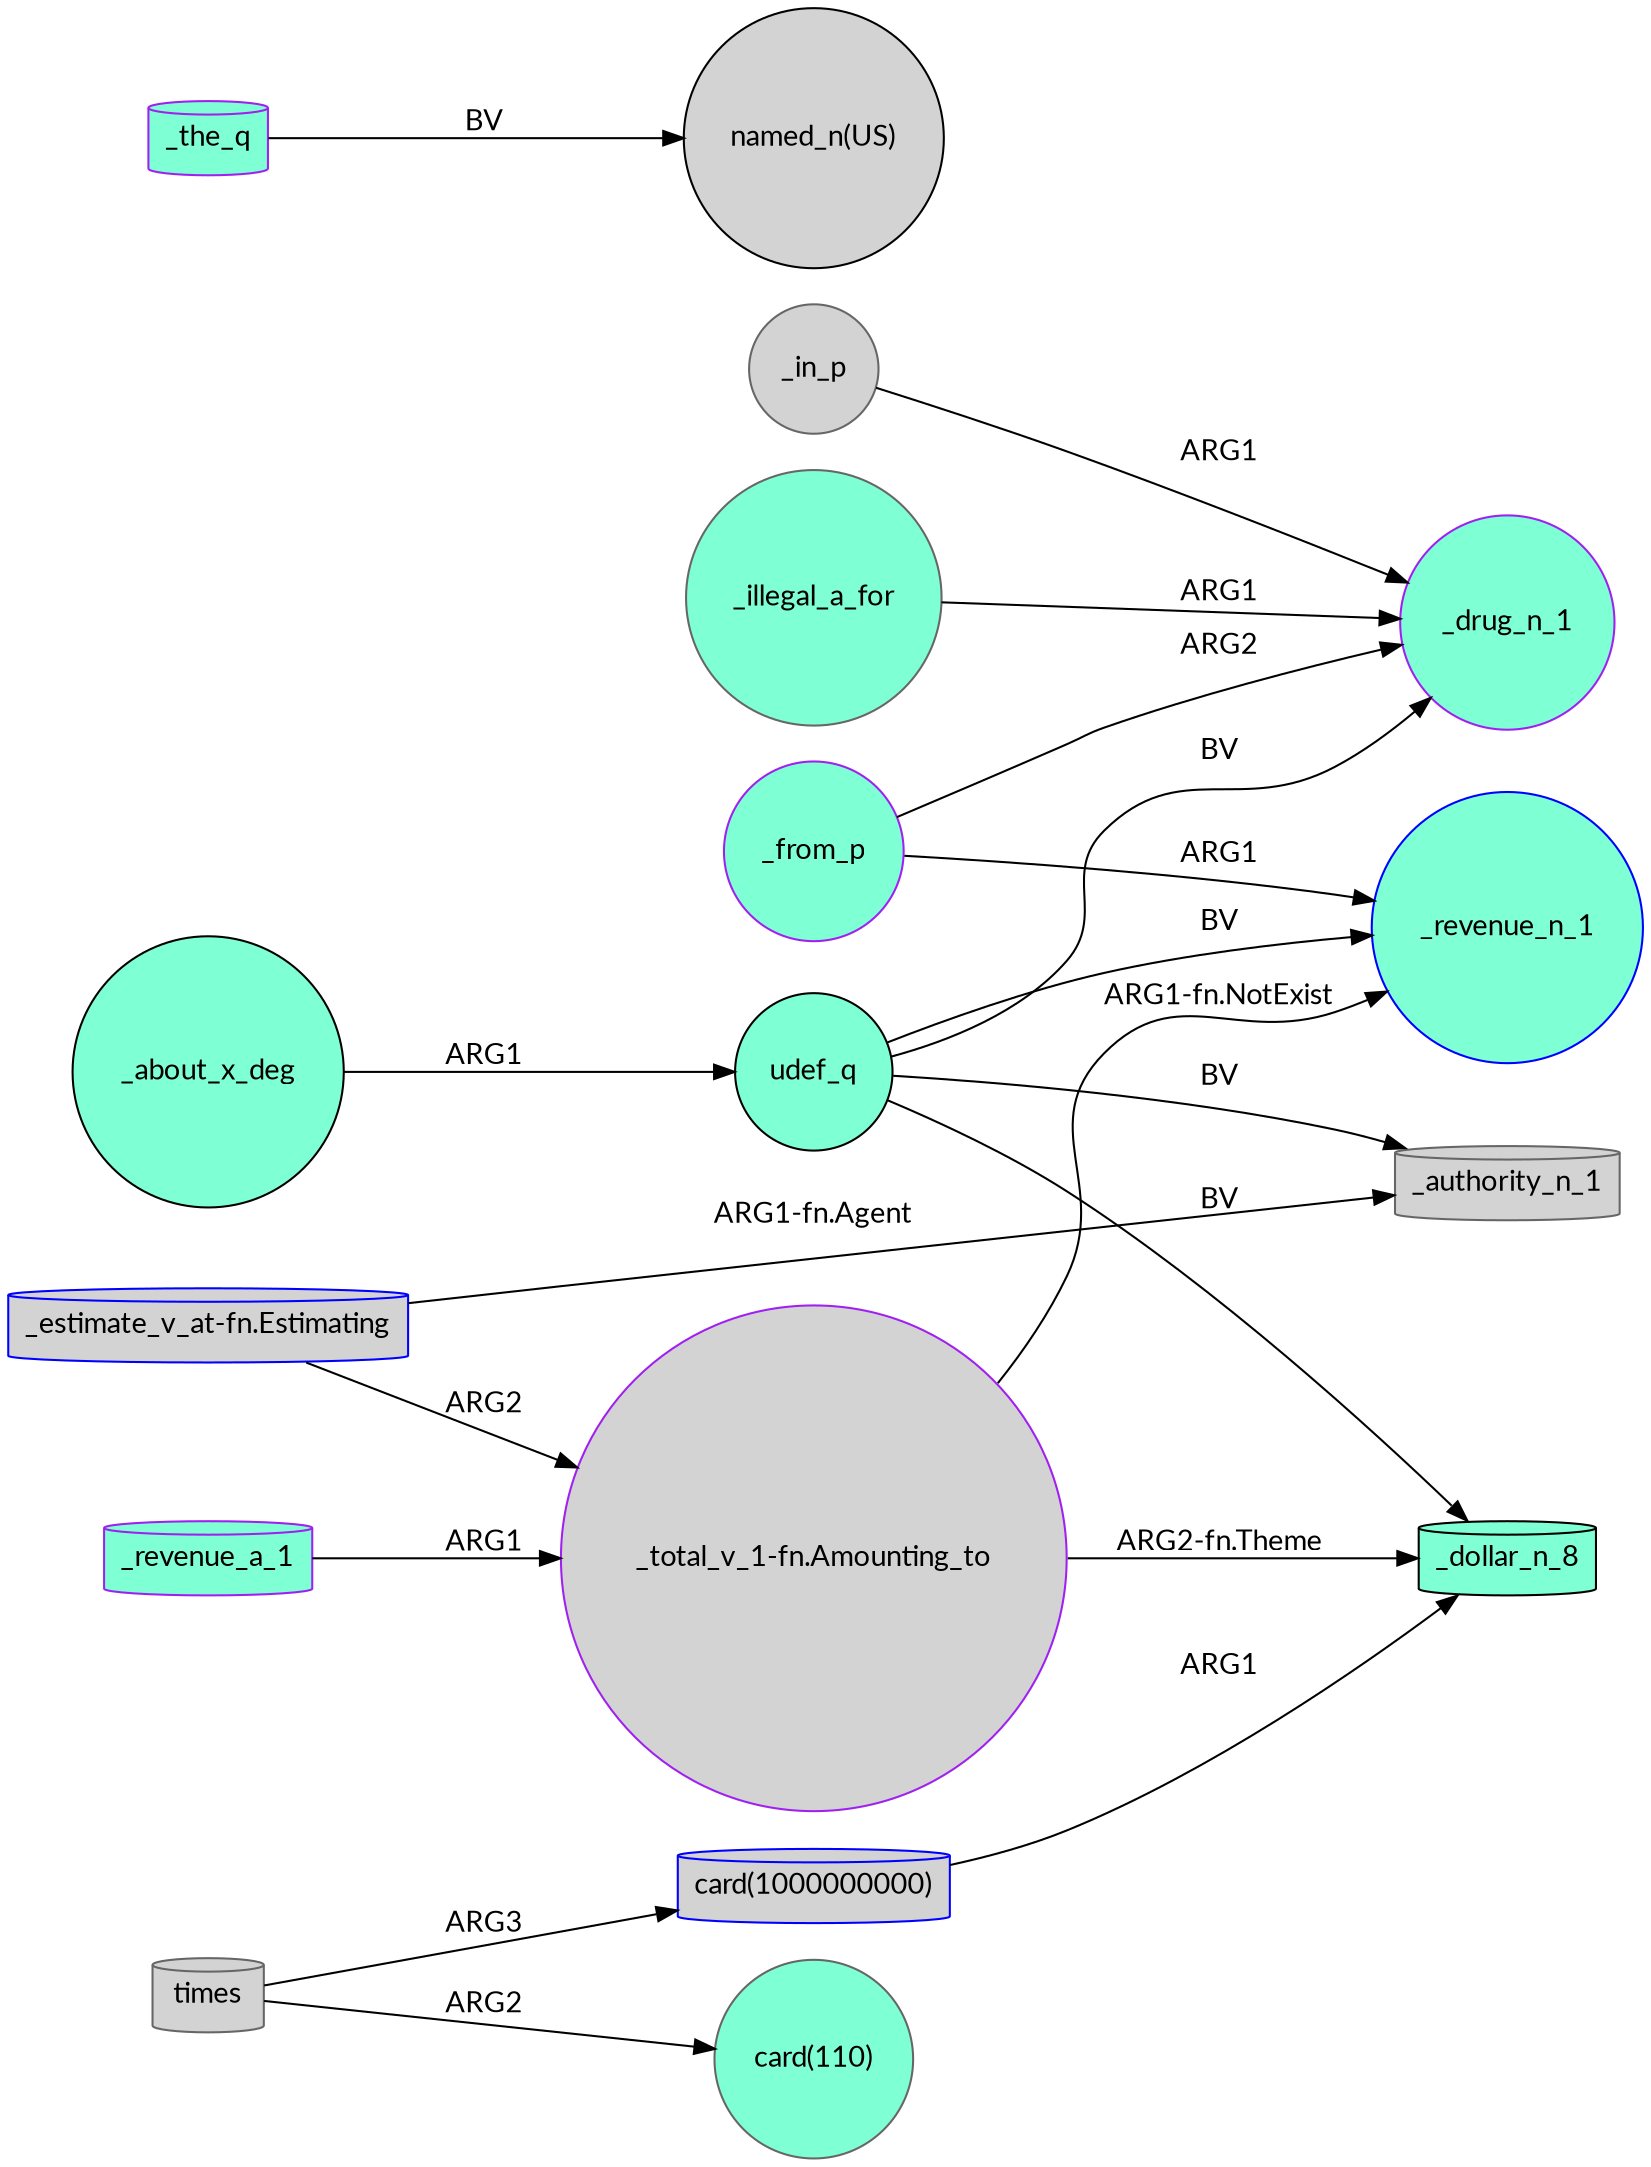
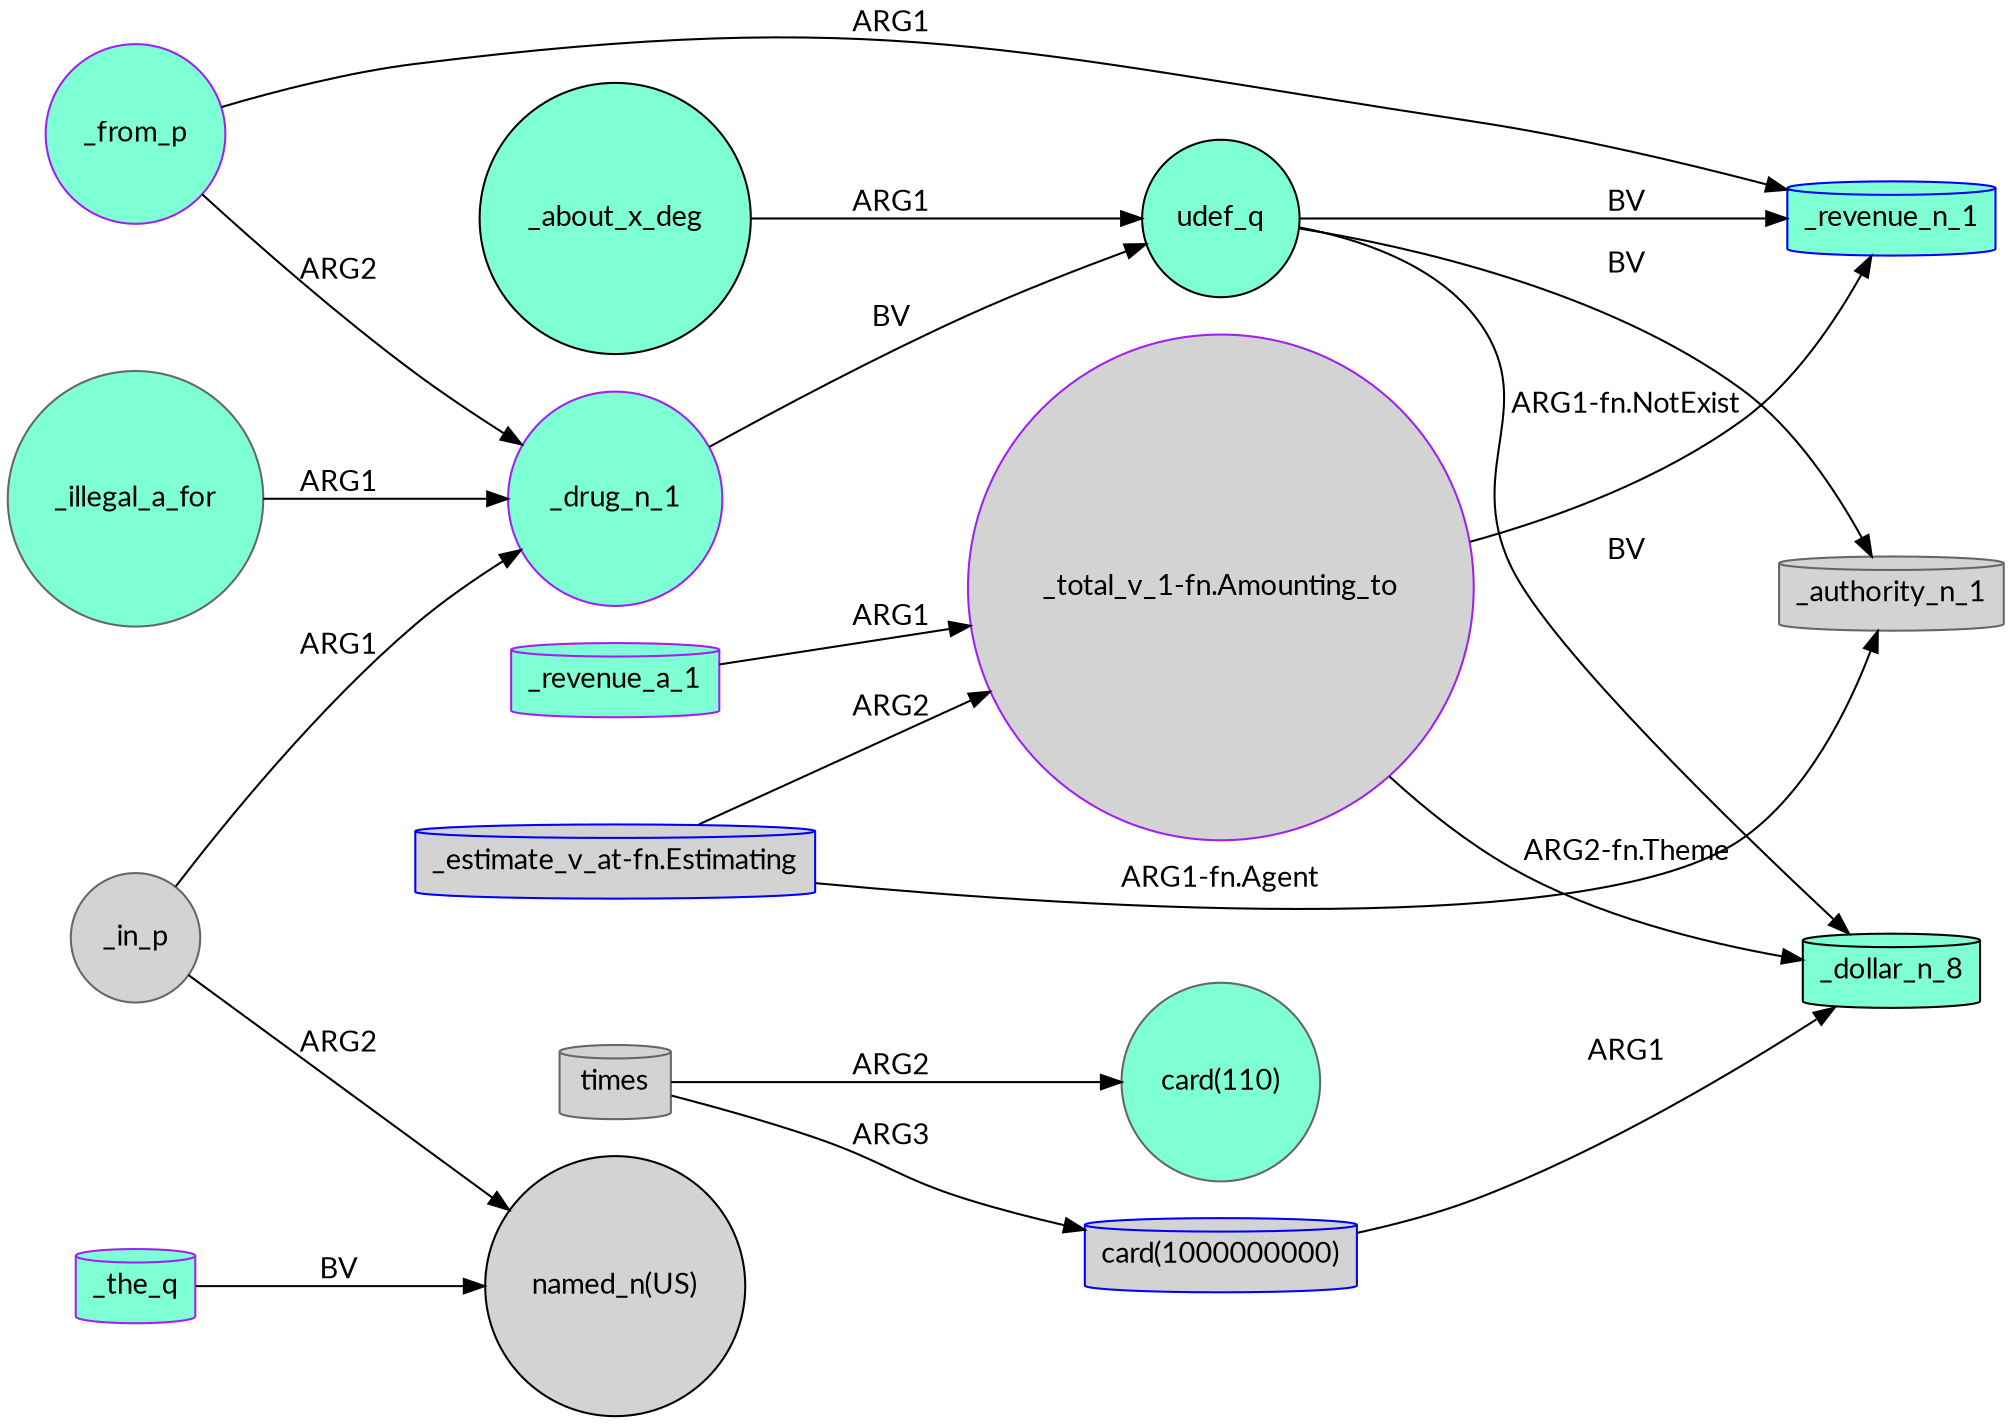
(1104, 830) -> (914, 341)
(1507, 927) -> (1891, 218)
none -> (341, 1086)
